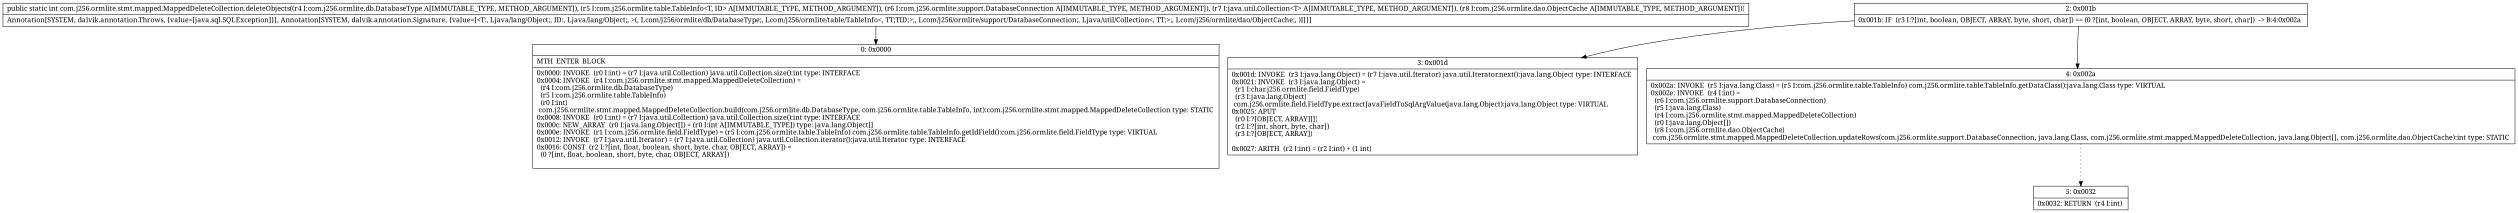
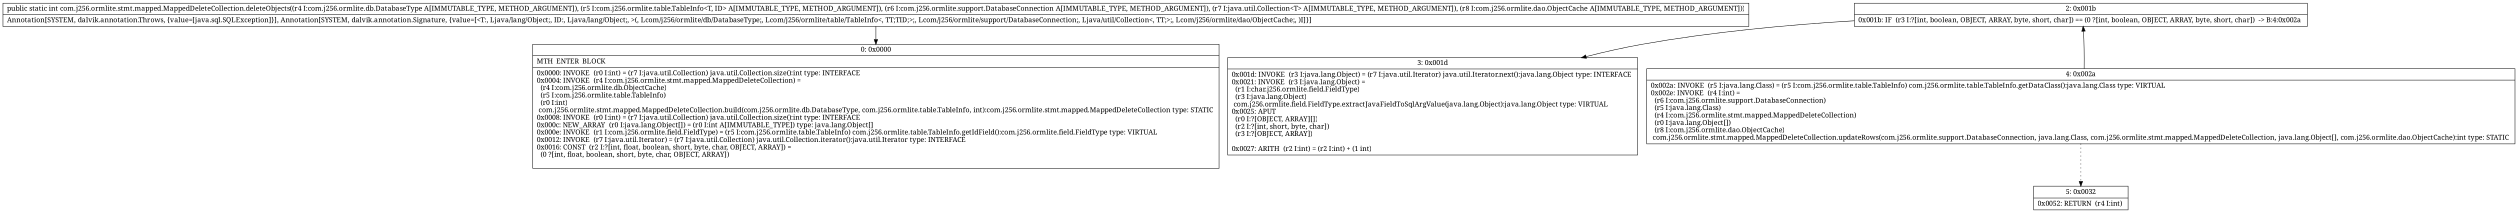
(2078, 45) -> (2084, 50)
(605, 88) -> (602, 88)
(2081, 204) -> (2081, 204)
